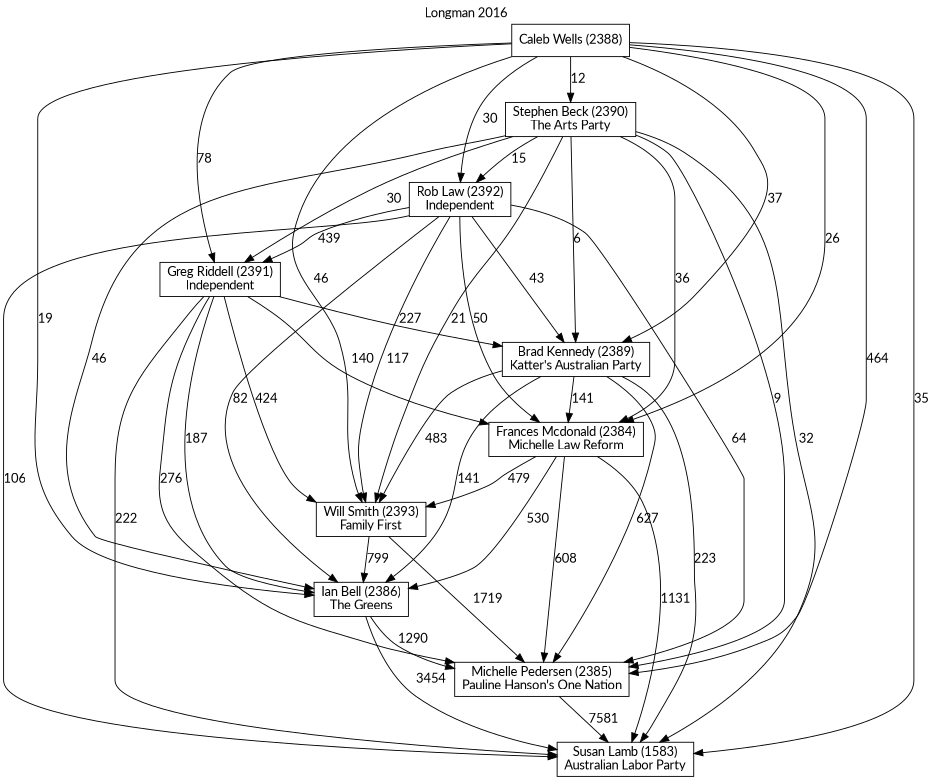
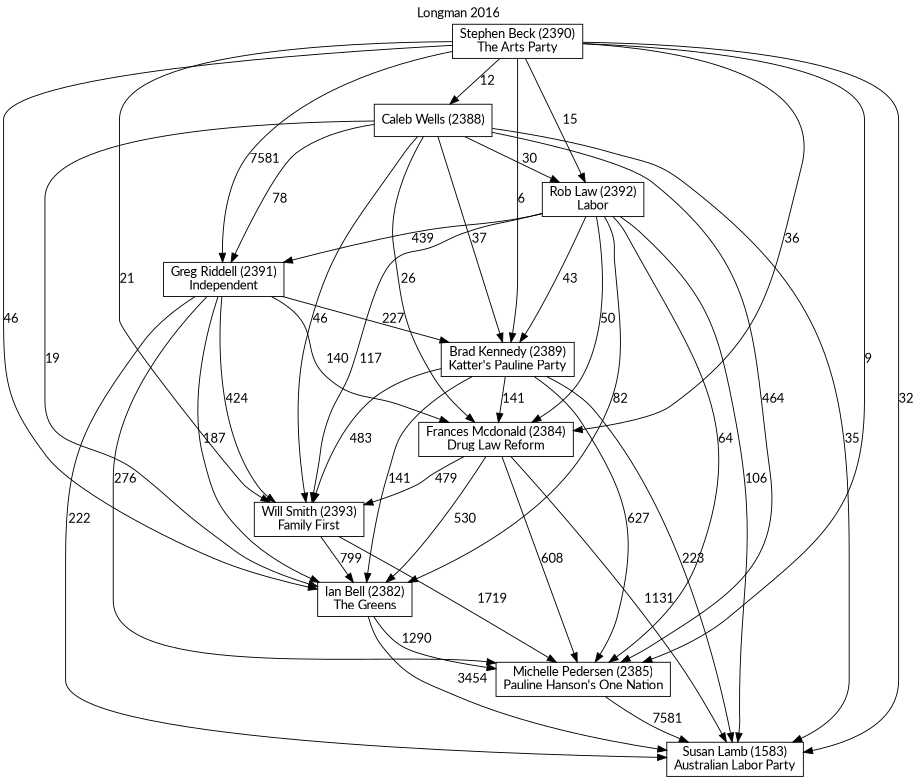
(571, 75) -> (478, 78)
(394, 199) -> (265, 160)
(460, 199) -> (593, 199)
(576, 359) -> (508, 359)
(566, 439) -> (496, 439)
(361, 599) -> (365, 599)
